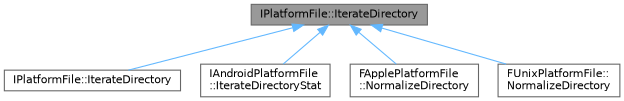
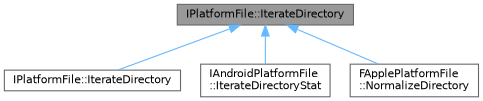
(559, 80) -> none
